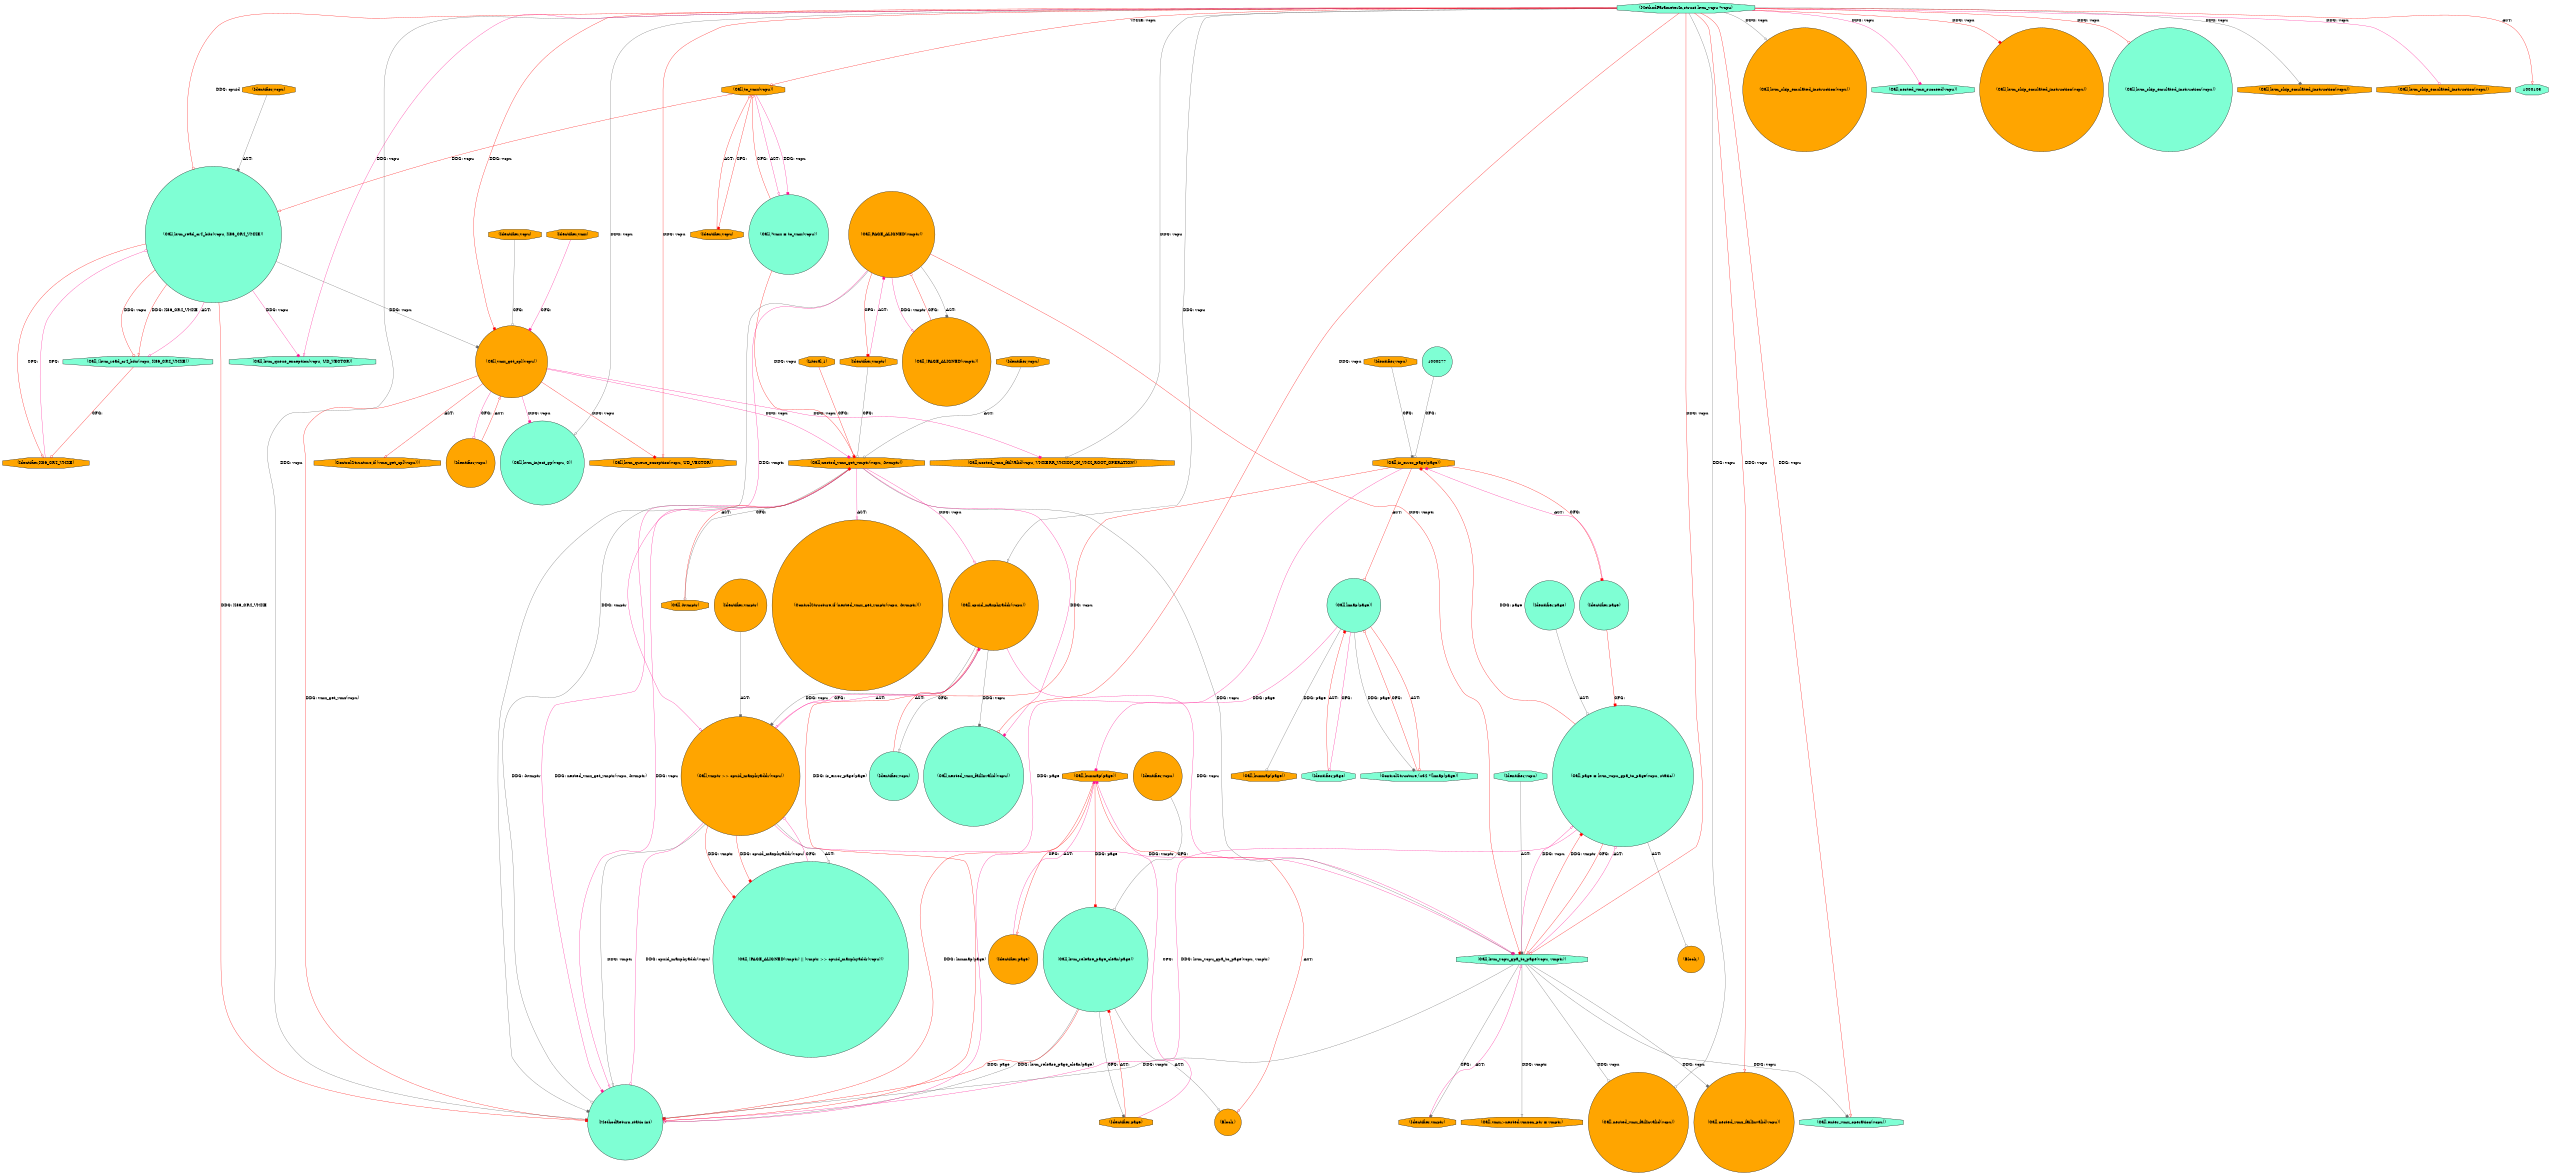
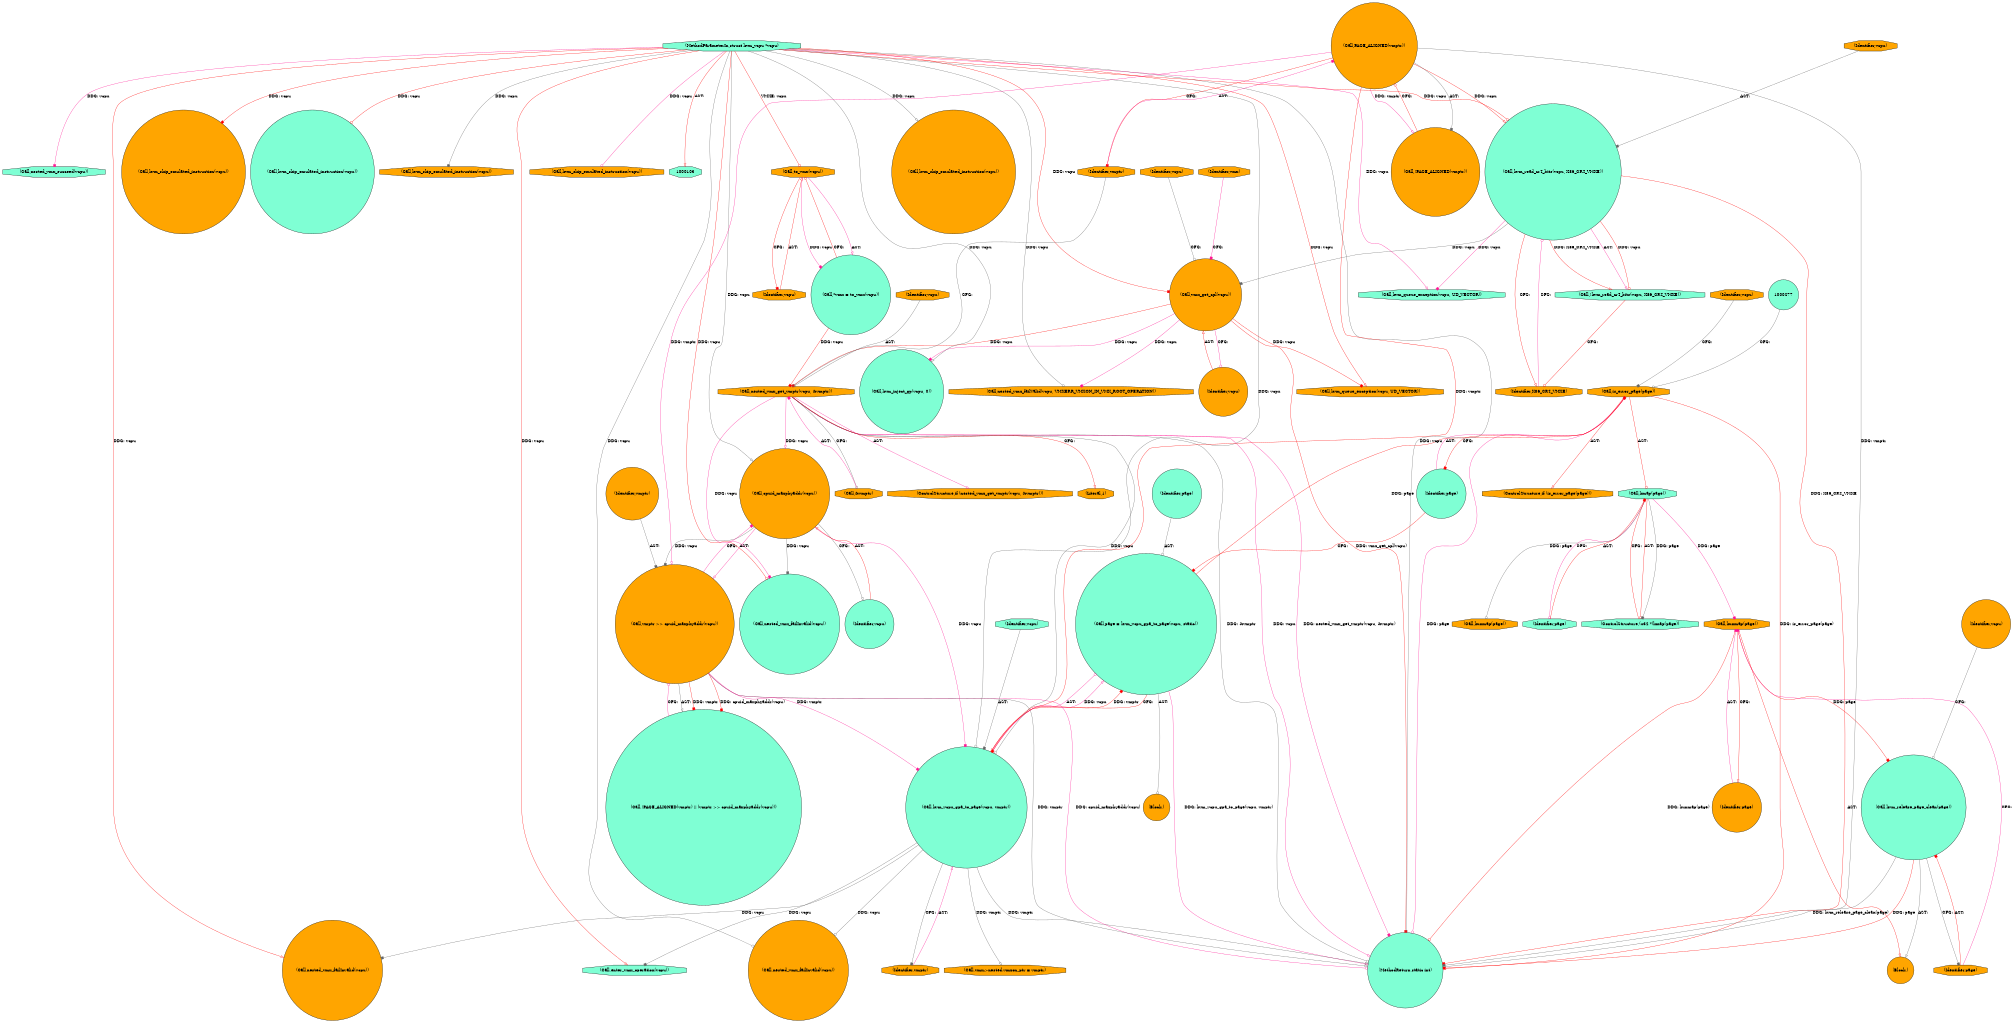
(228, 90) -> (1435, 96)
(504, 143) -> (1461, 89)
(701, 401) -> (980, 342)
(836, 411) -> (951, 437)
(377, 463) -> none
none -> (1548, 494)
(716, 514) -> (824, 445)
(1690, 528) -> (1258, 302)
(858, 605) -> (980, 494)
(1354, 605) -> (1647, 494)
(332, 698) -> (1381, 546)
(1392, 701) -> (1630, 560)
(1522, 959) -> (966, 807)
